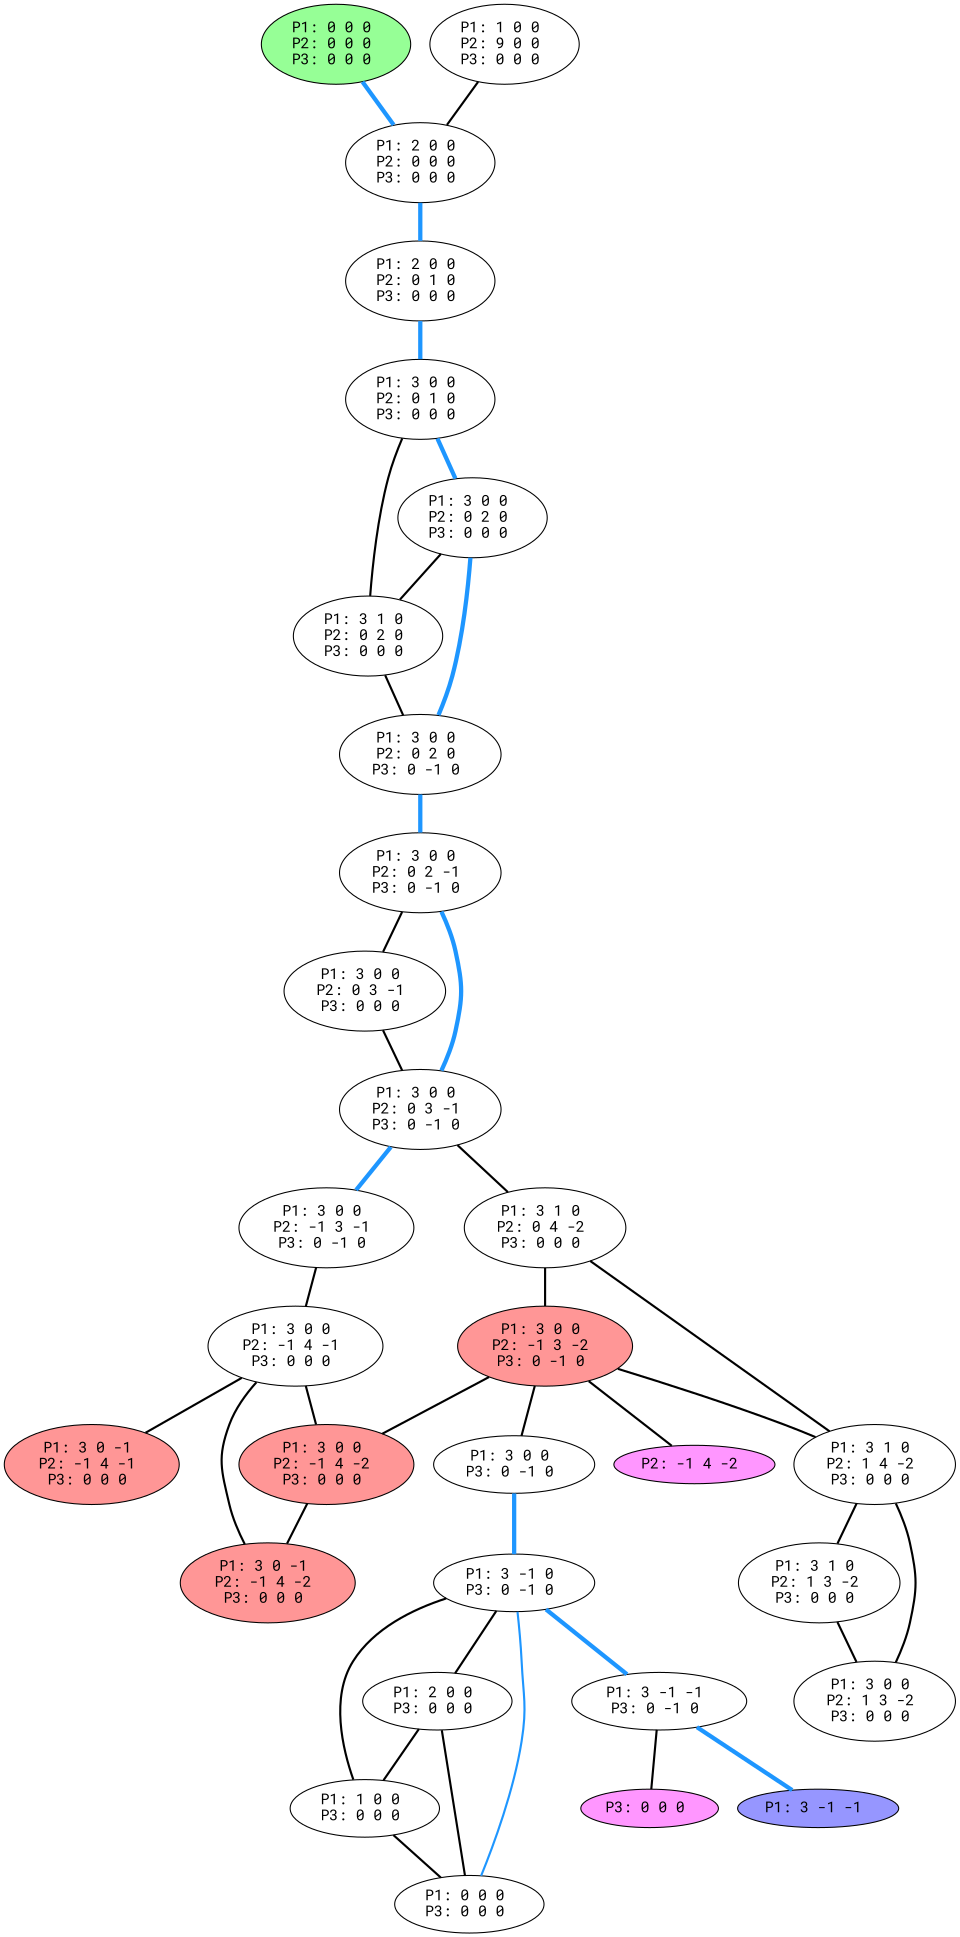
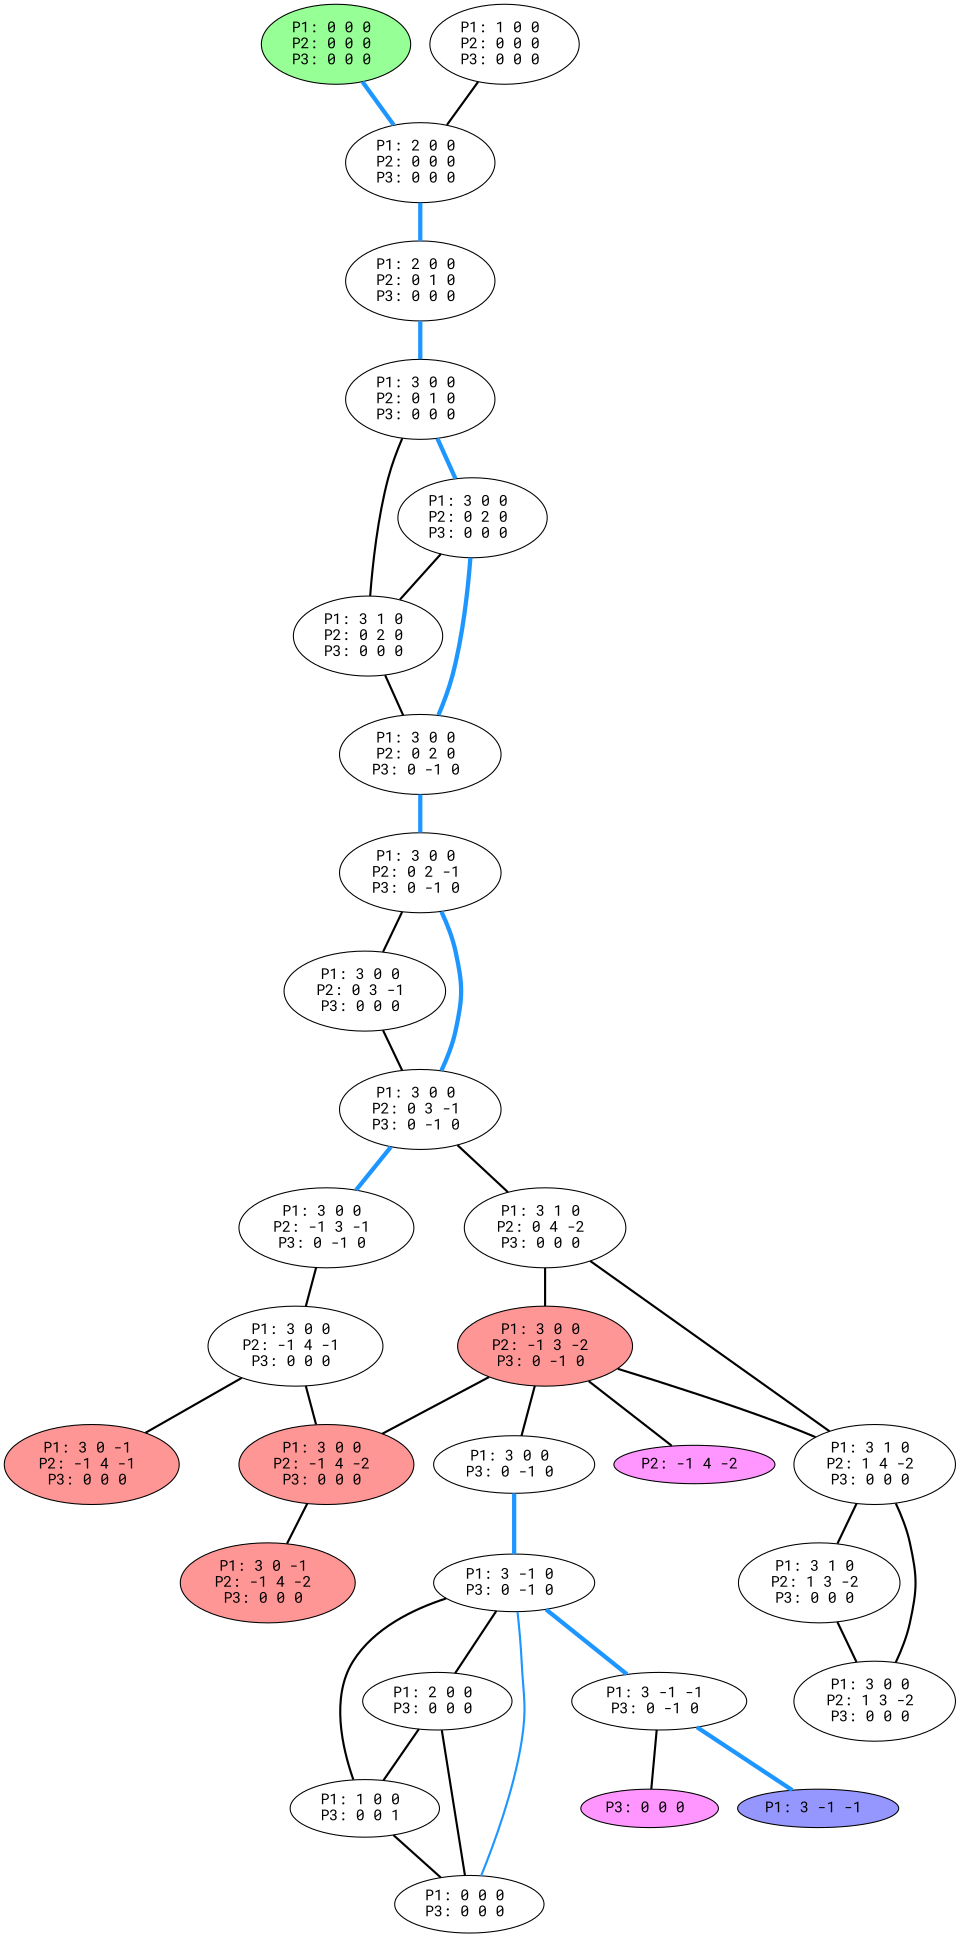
(505, 44) -> (505, 44)
(222, 1460) -> none
(365, 1808) -> (365, 1808)
